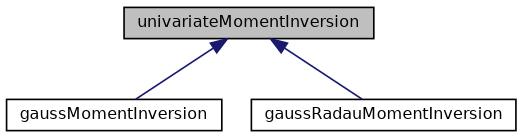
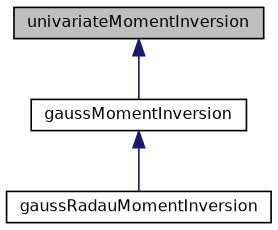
(323, 74) -> (139, 170)
